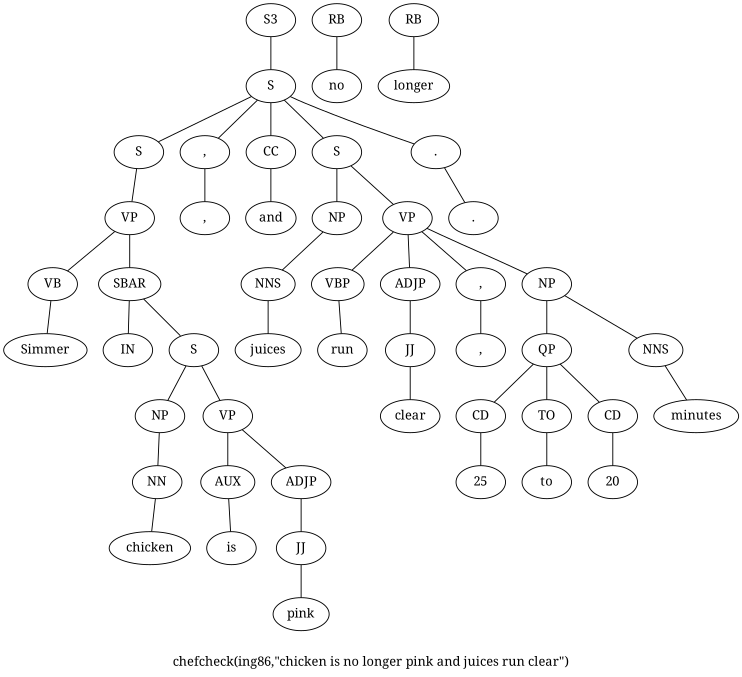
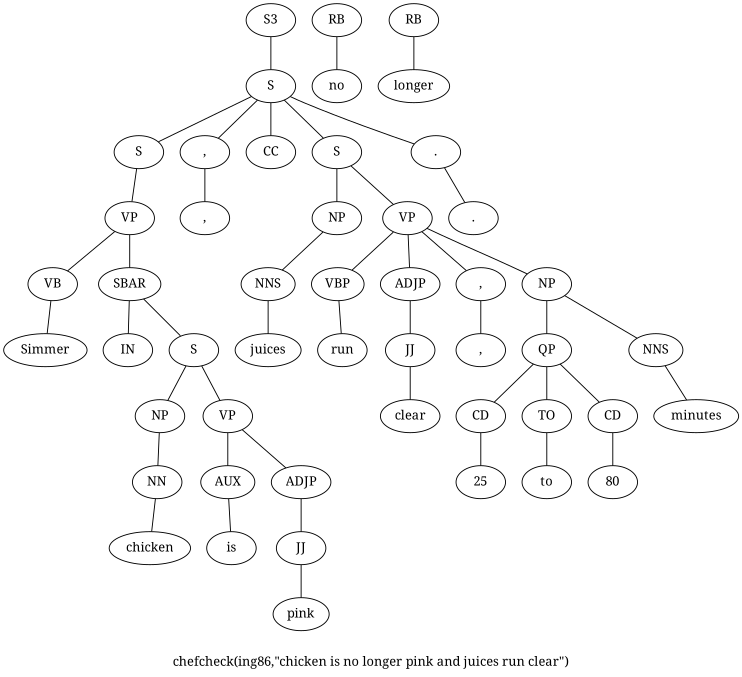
(271, 218) -> none
(613, 482) -> (613, 482)
